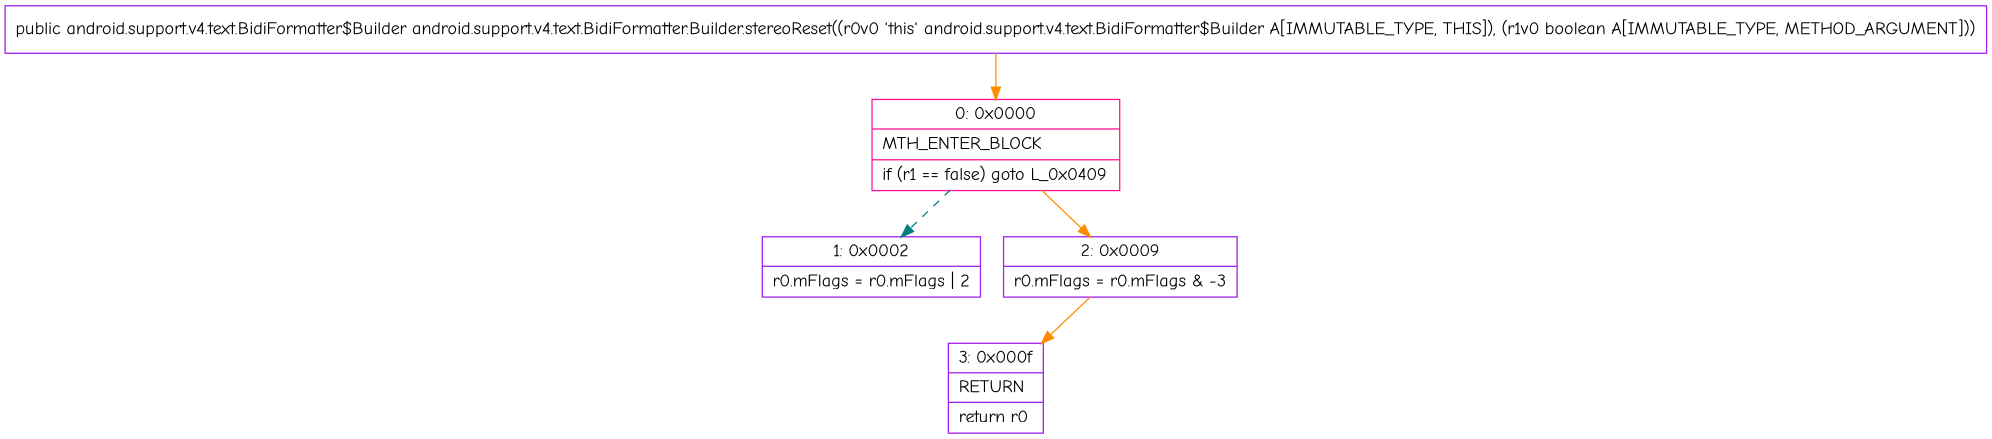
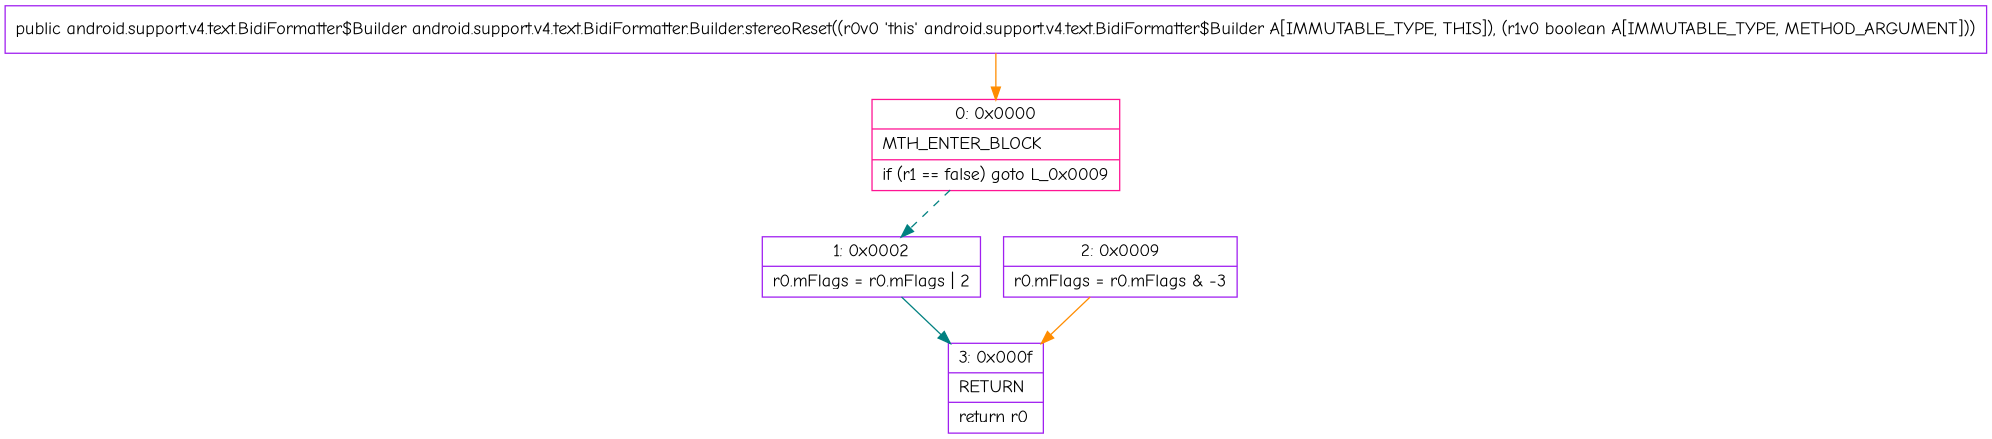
(995, 175) -> (996, 175)
(1061, 209) -> none
none -> (921, 316)
